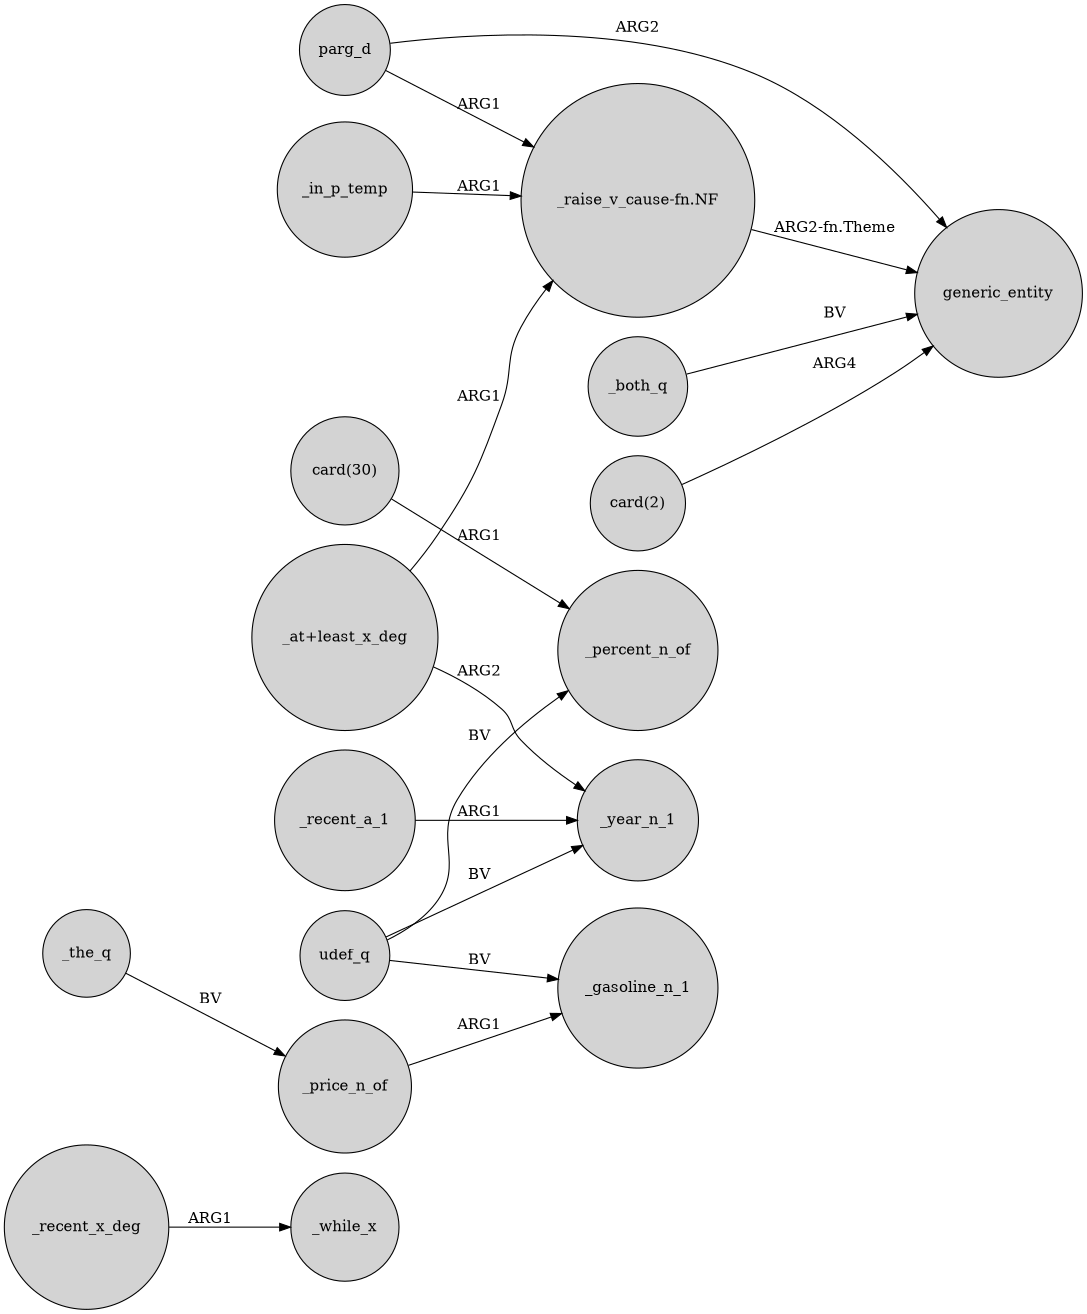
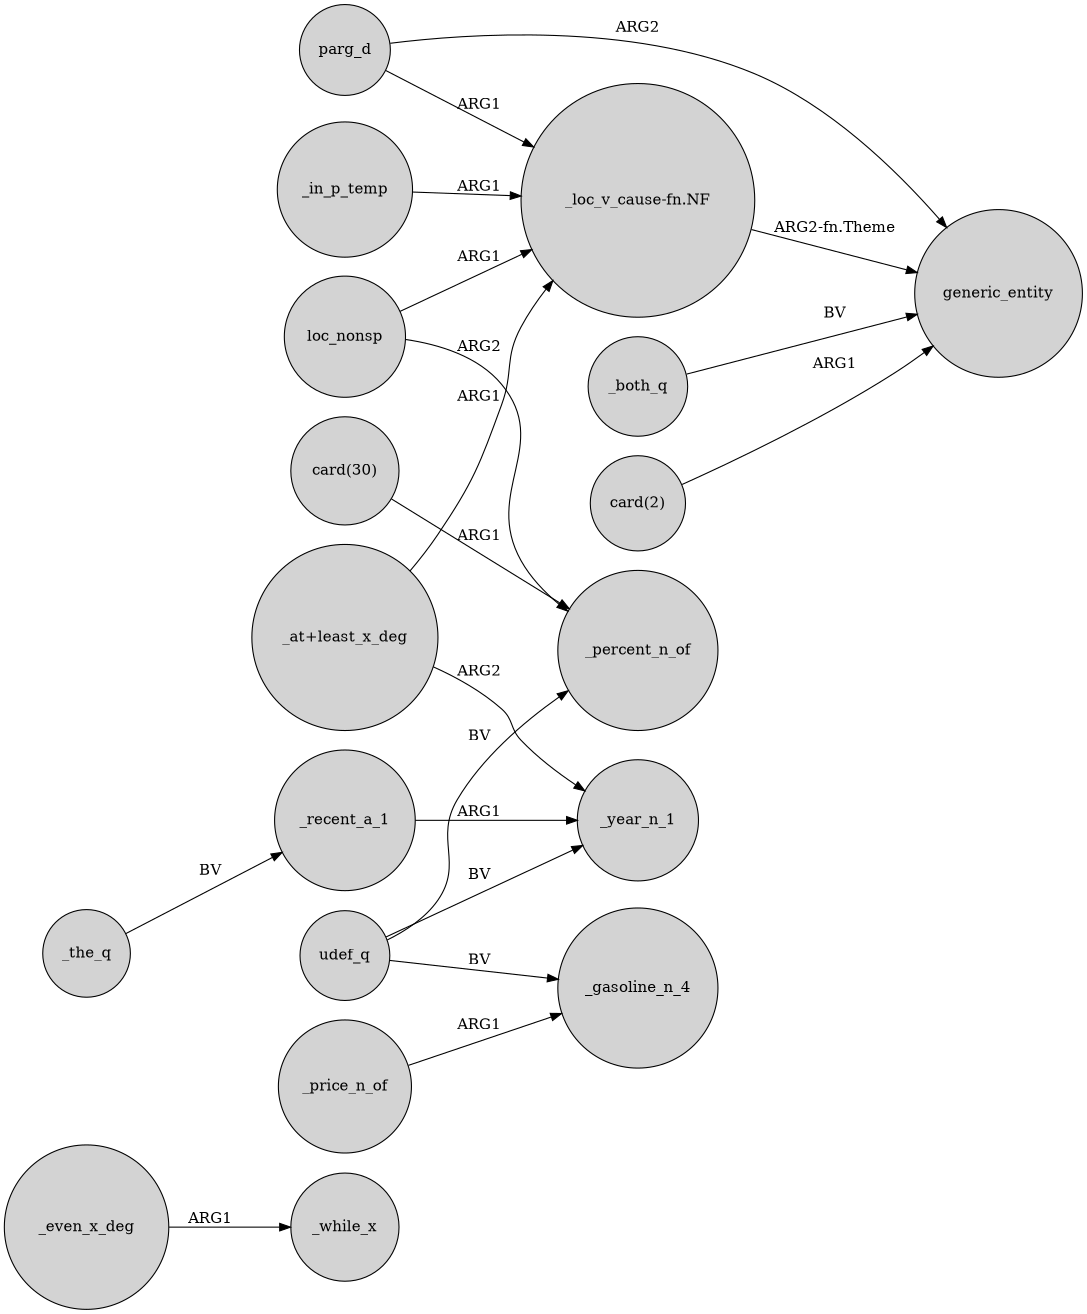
(638, 200) -> (638, 200)
none -> (345, 337)
(835, 364) -> (835, 364)
(638, 988) -> (638, 988)
(201, 1012) -> (199, 896)
(87, 1227) -> (87, 1227)
